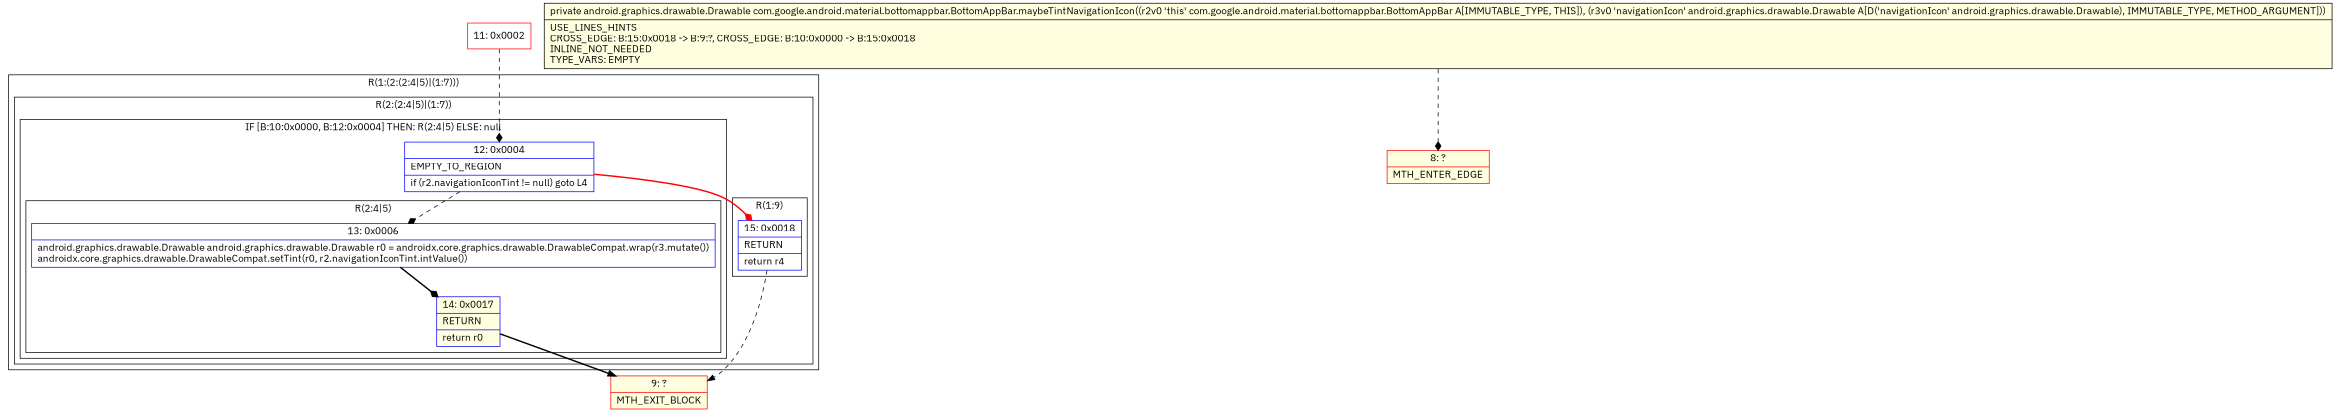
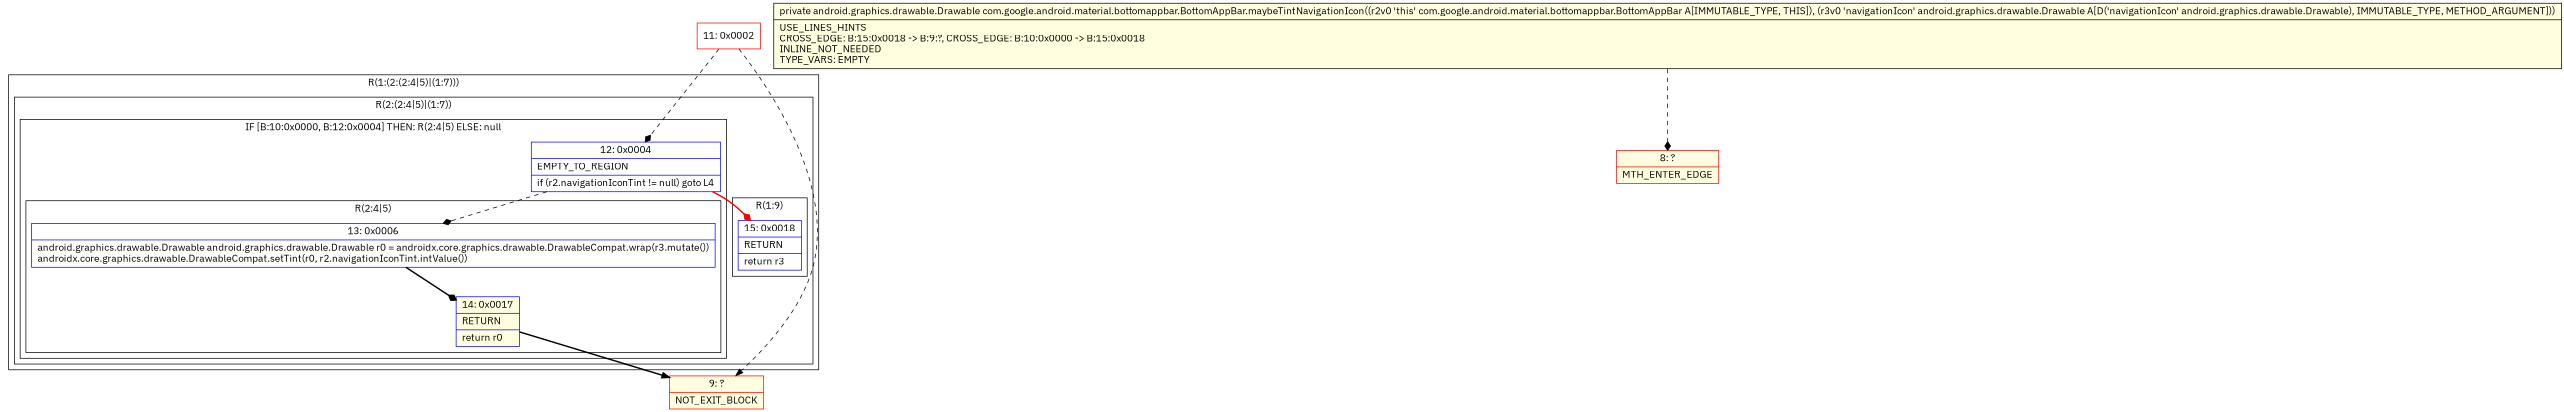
(764, 262) -> (764, 262)
(750, 329) -> (809, 176)
(659, 400) -> (717, 400)
